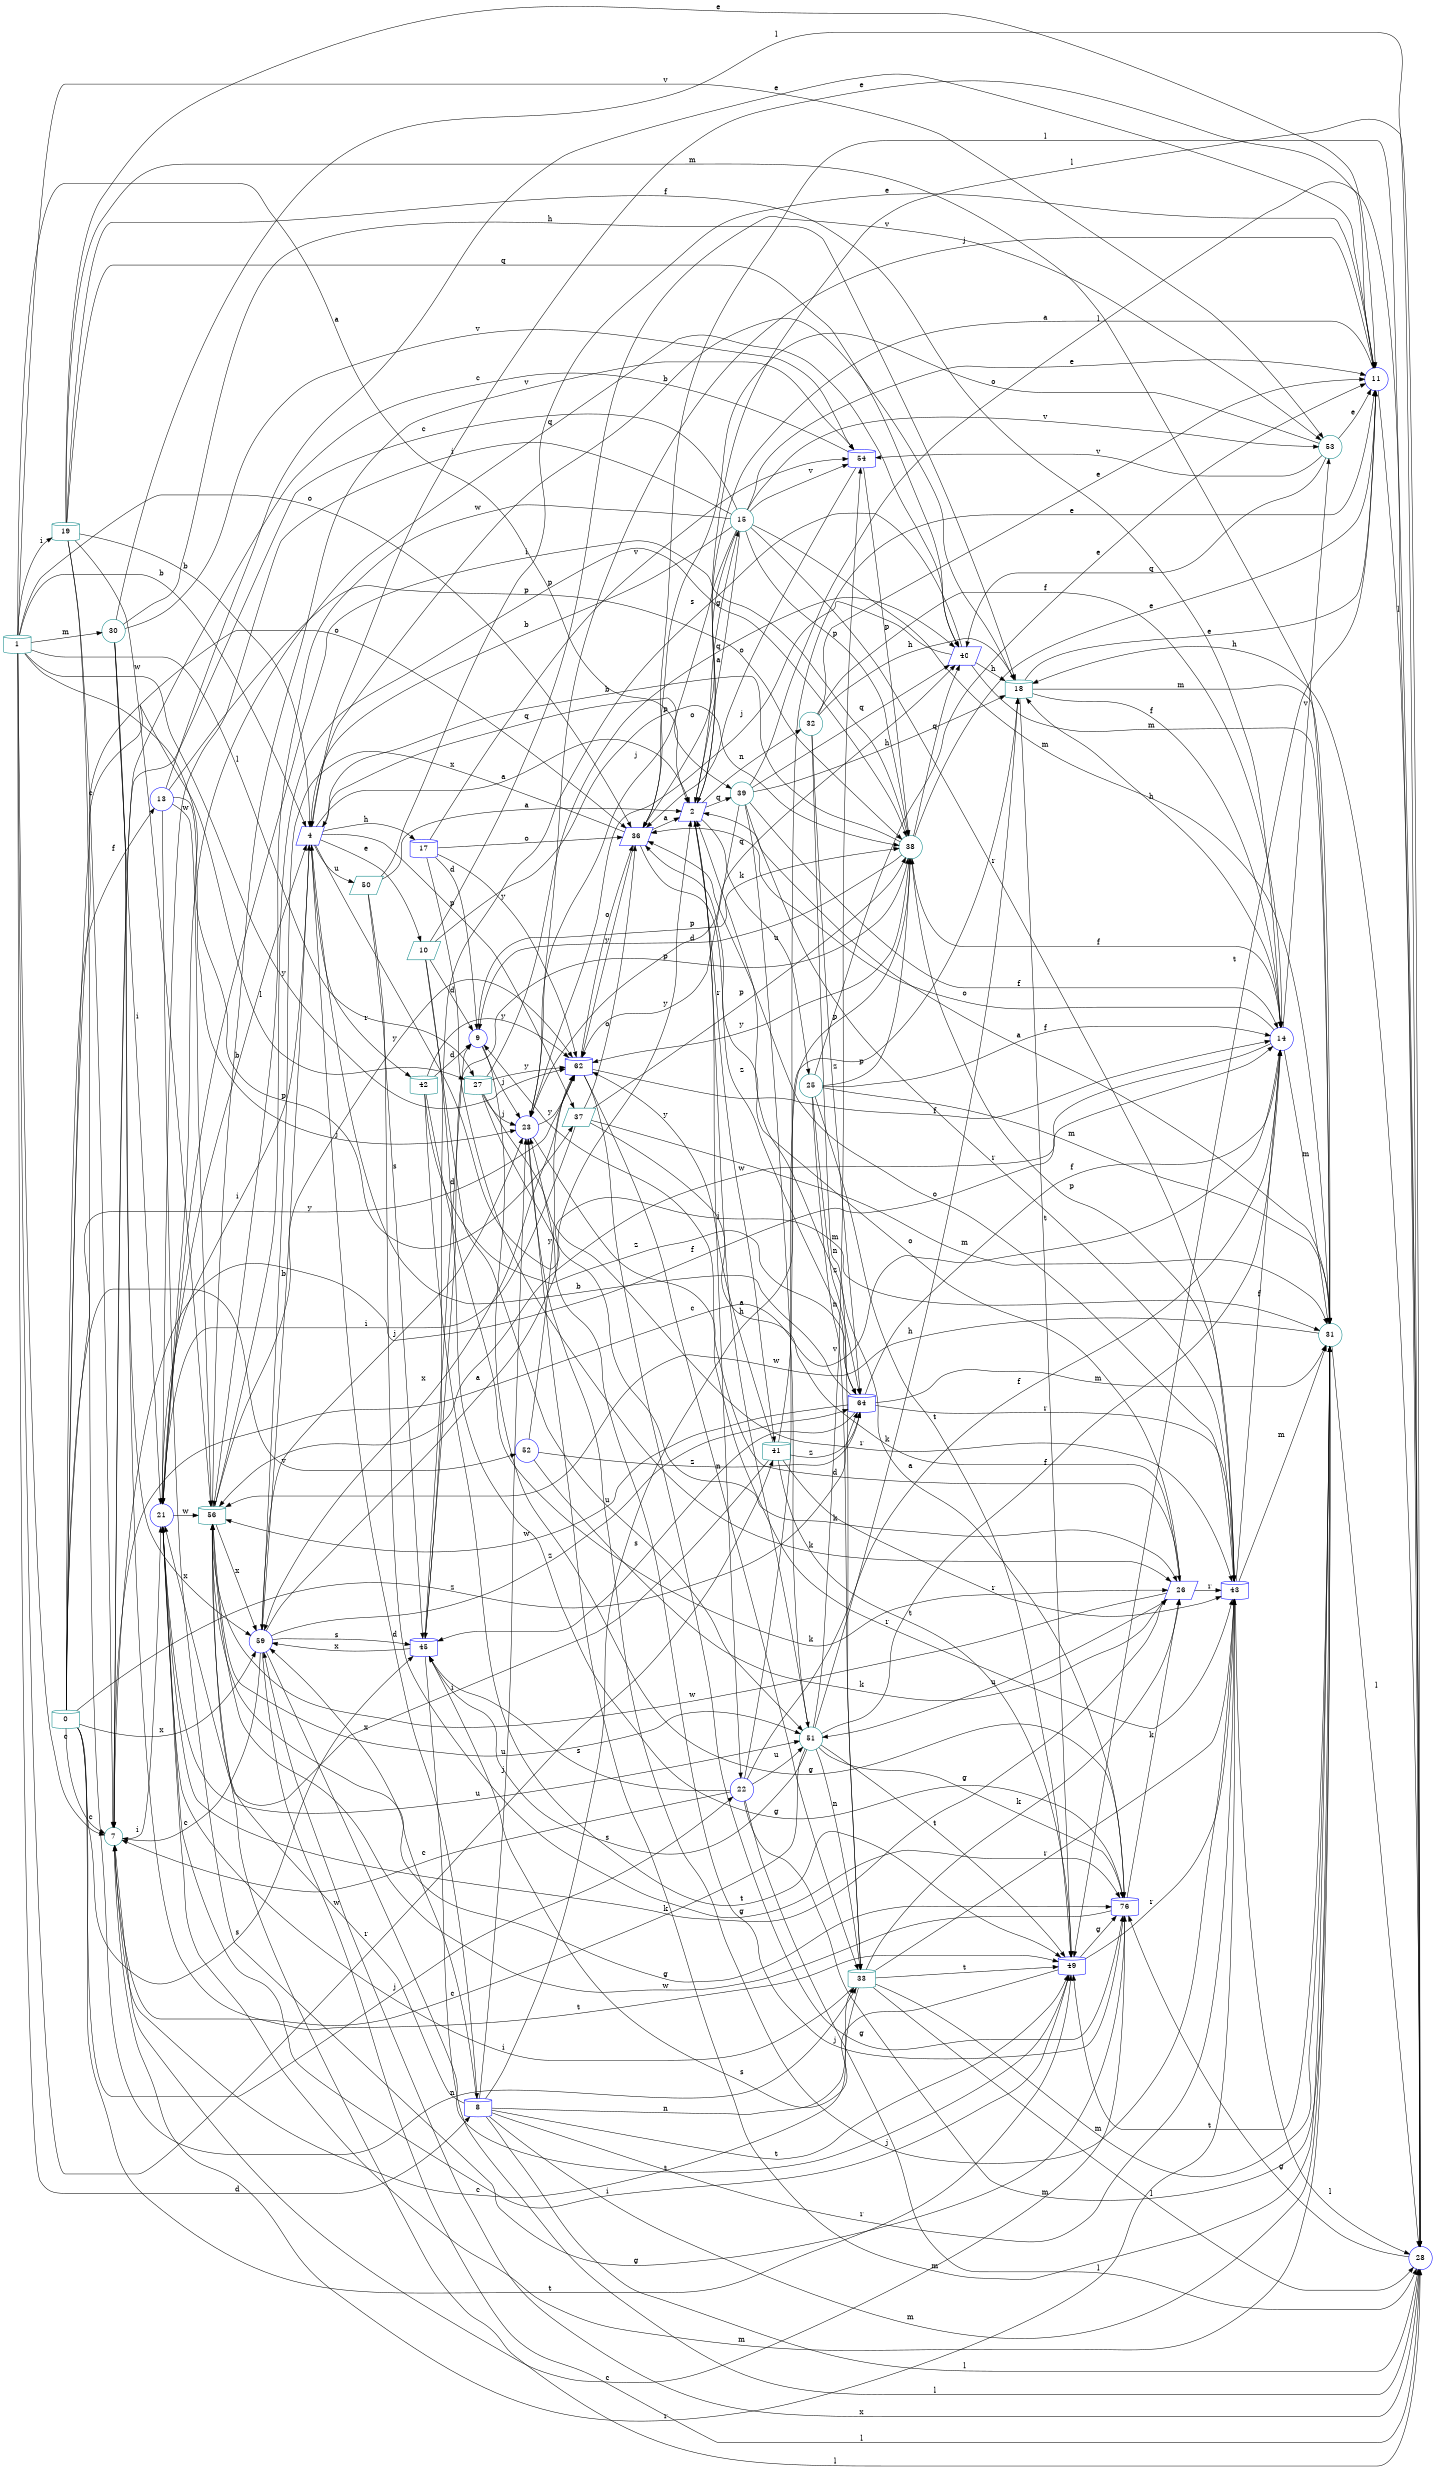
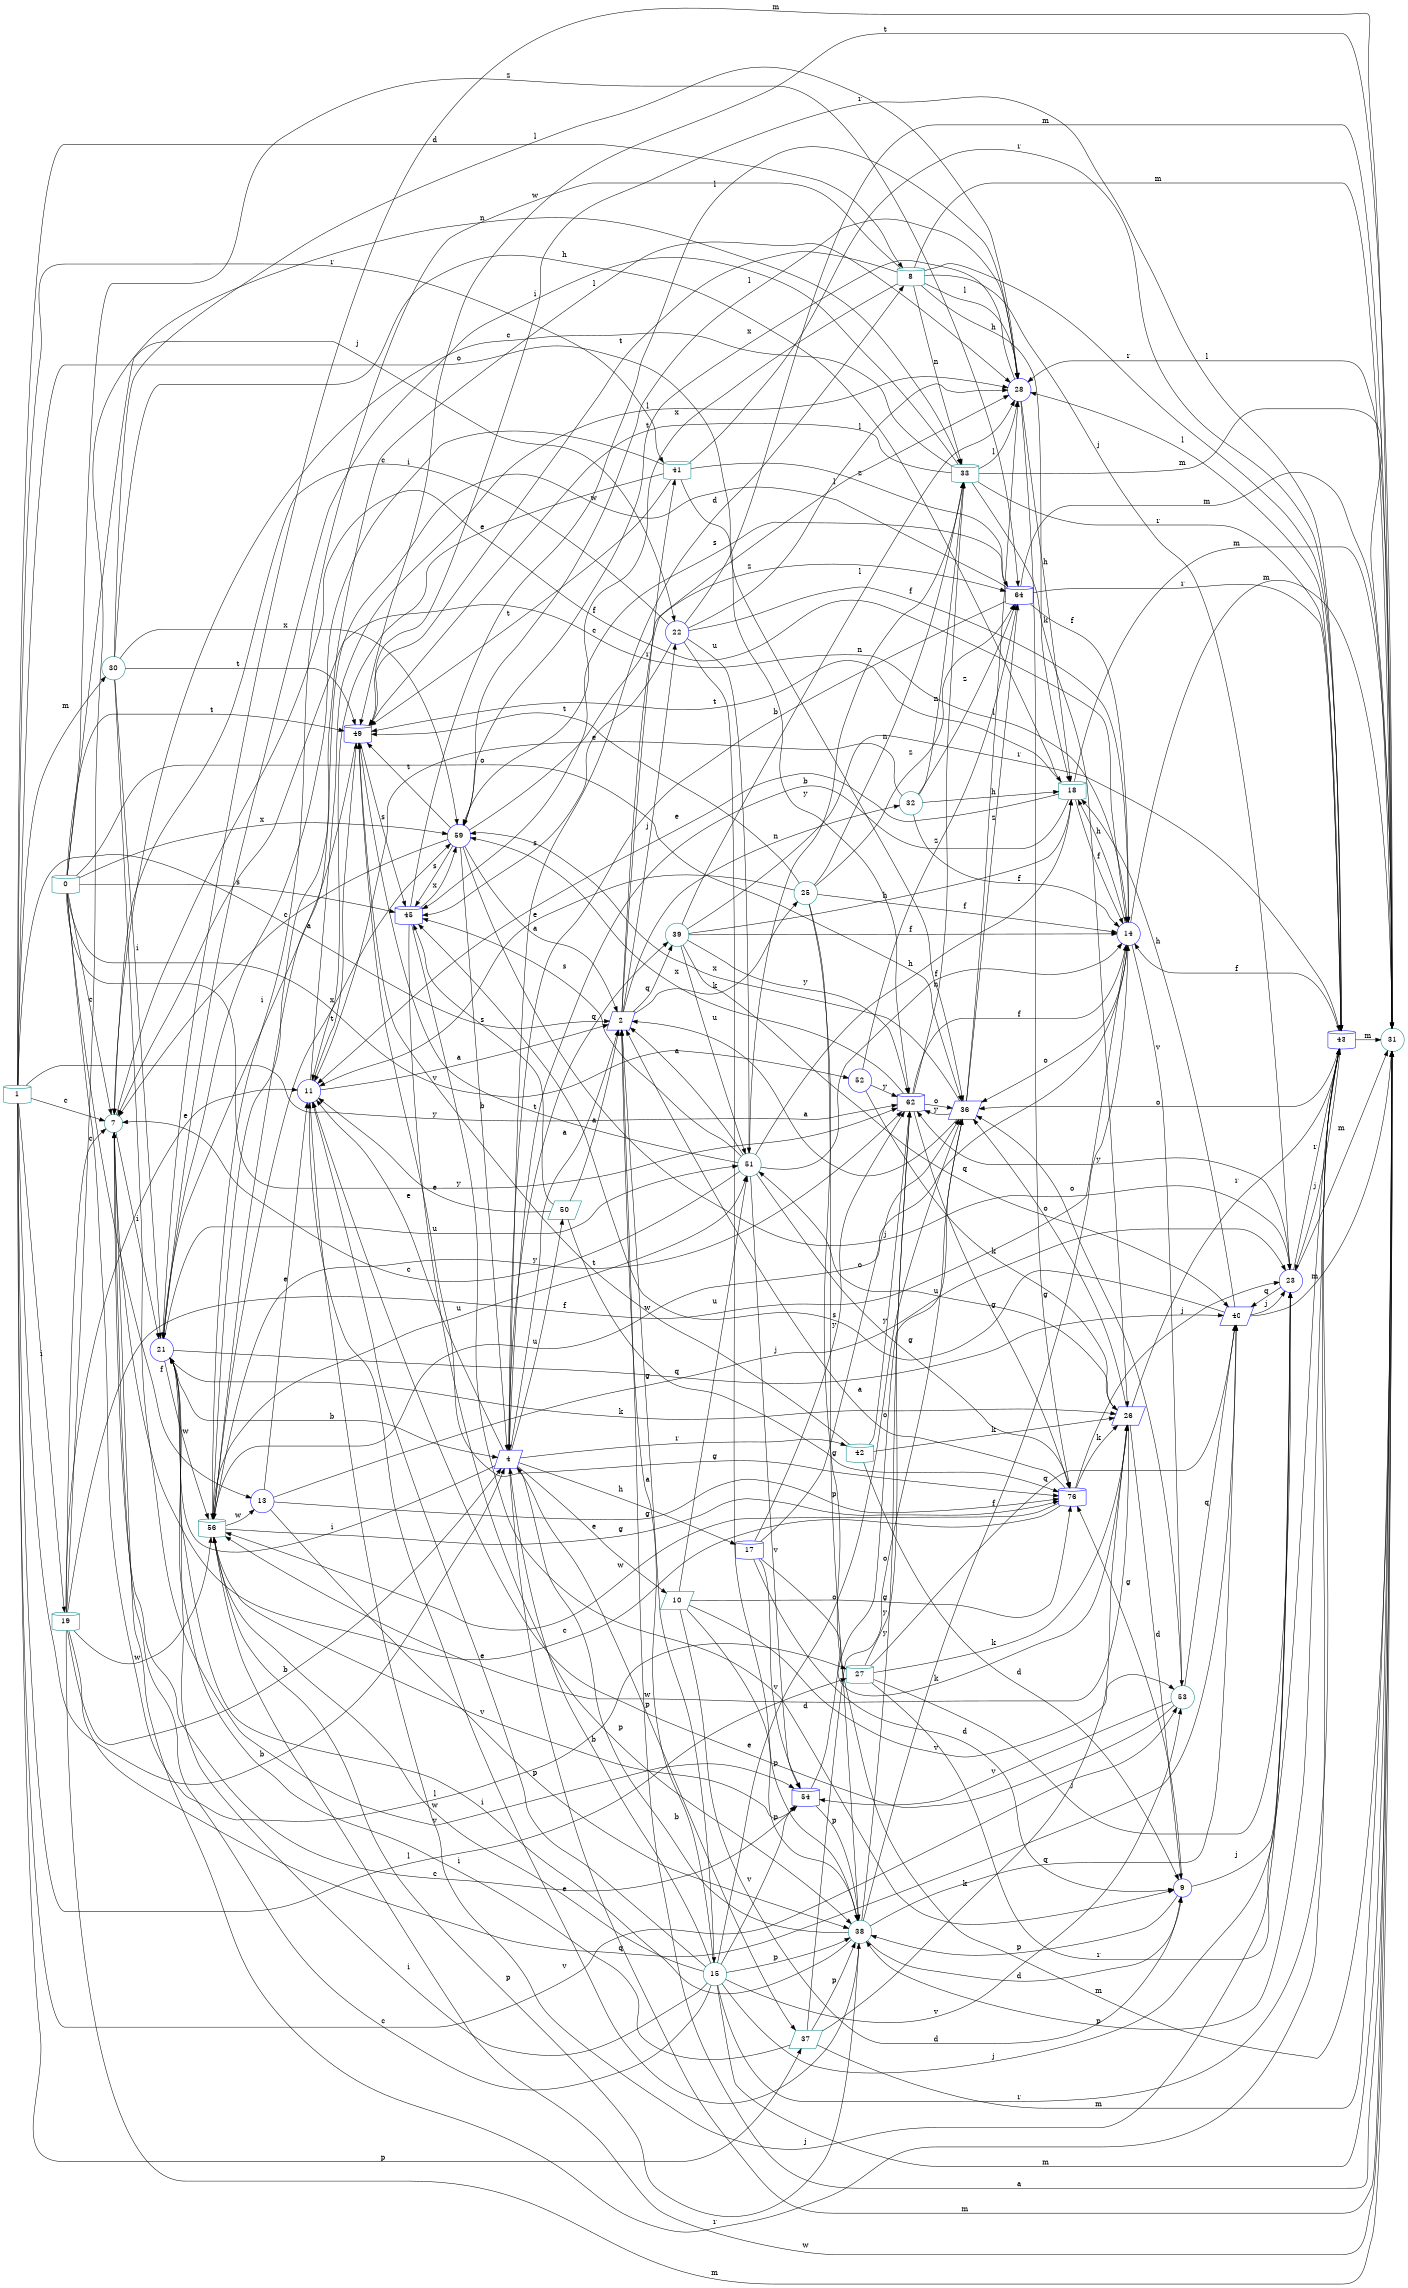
(200, 1166) -> (239, 1521)
(627, 1257) -> none
(478, 2108) -> (911, 277)
